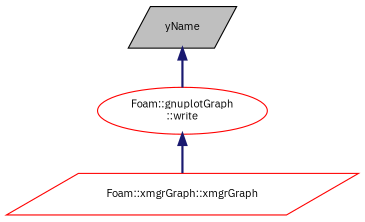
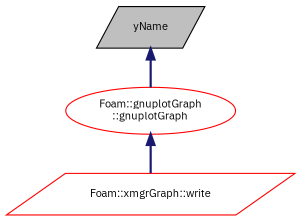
(182, 111) -> (151, 111)
(182, 194) -> (151, 194)
